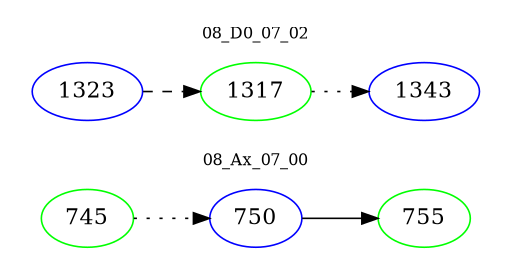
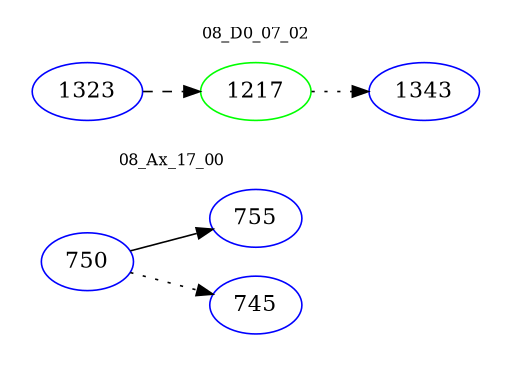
(256, 92) -> (256, 92)
(256, 161) -> (172, 161)
(87, 218) -> (256, 305)
(164, 218) -> (164, 281)
(424, 218) -> (256, 218)
